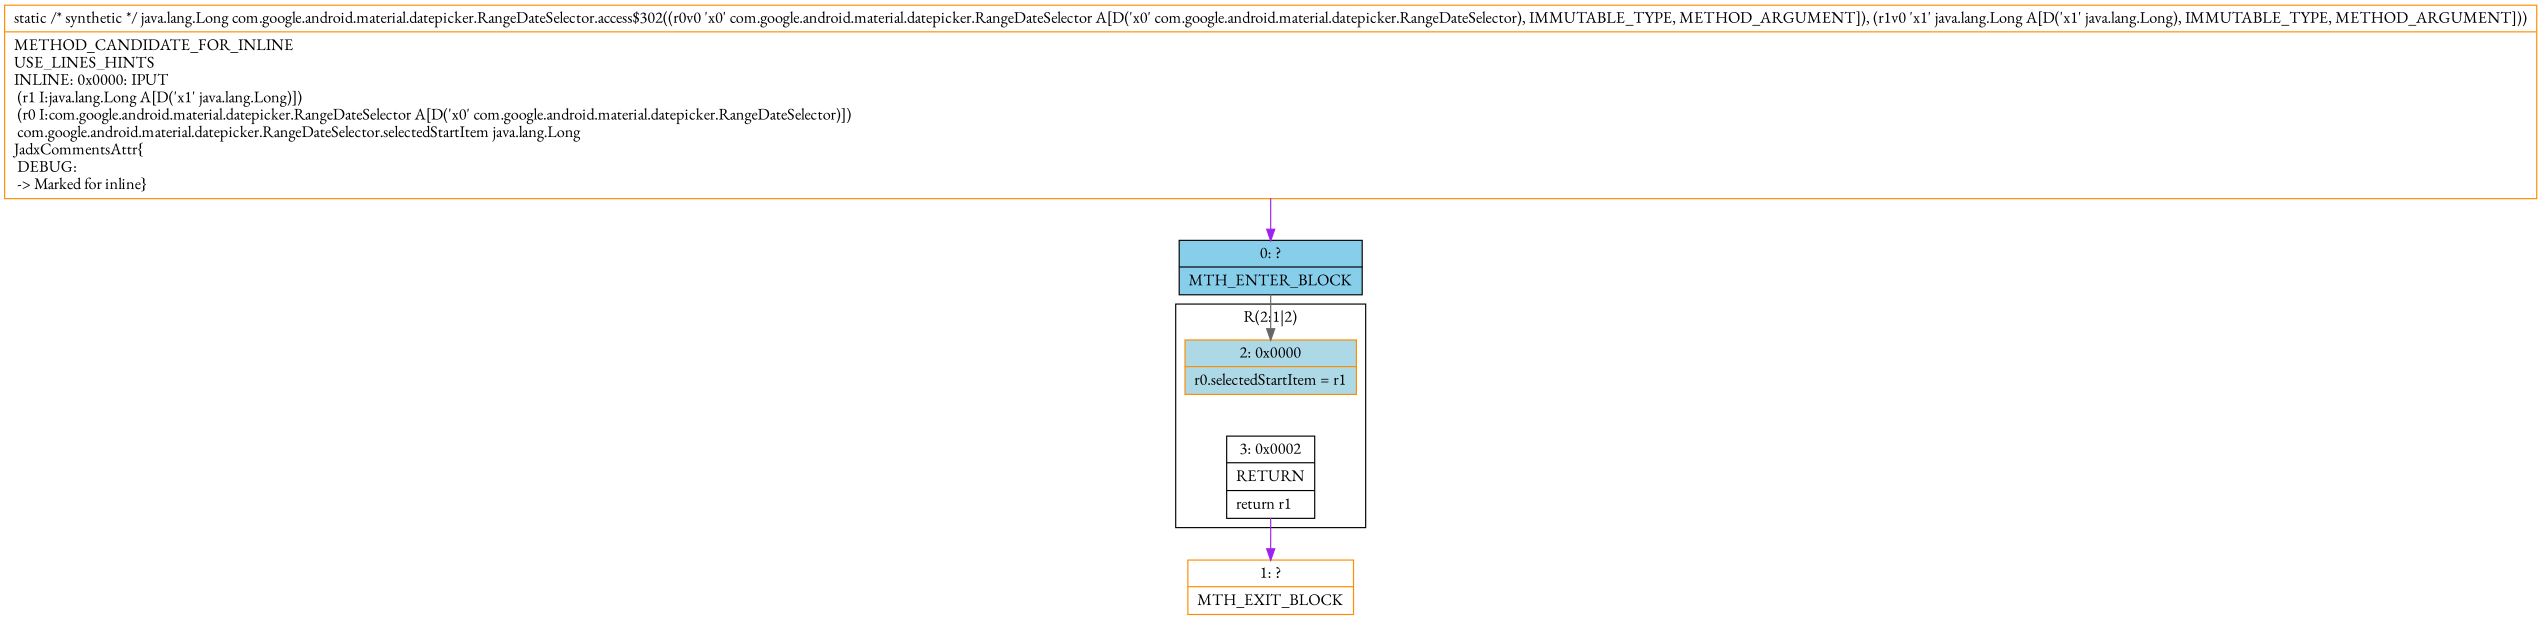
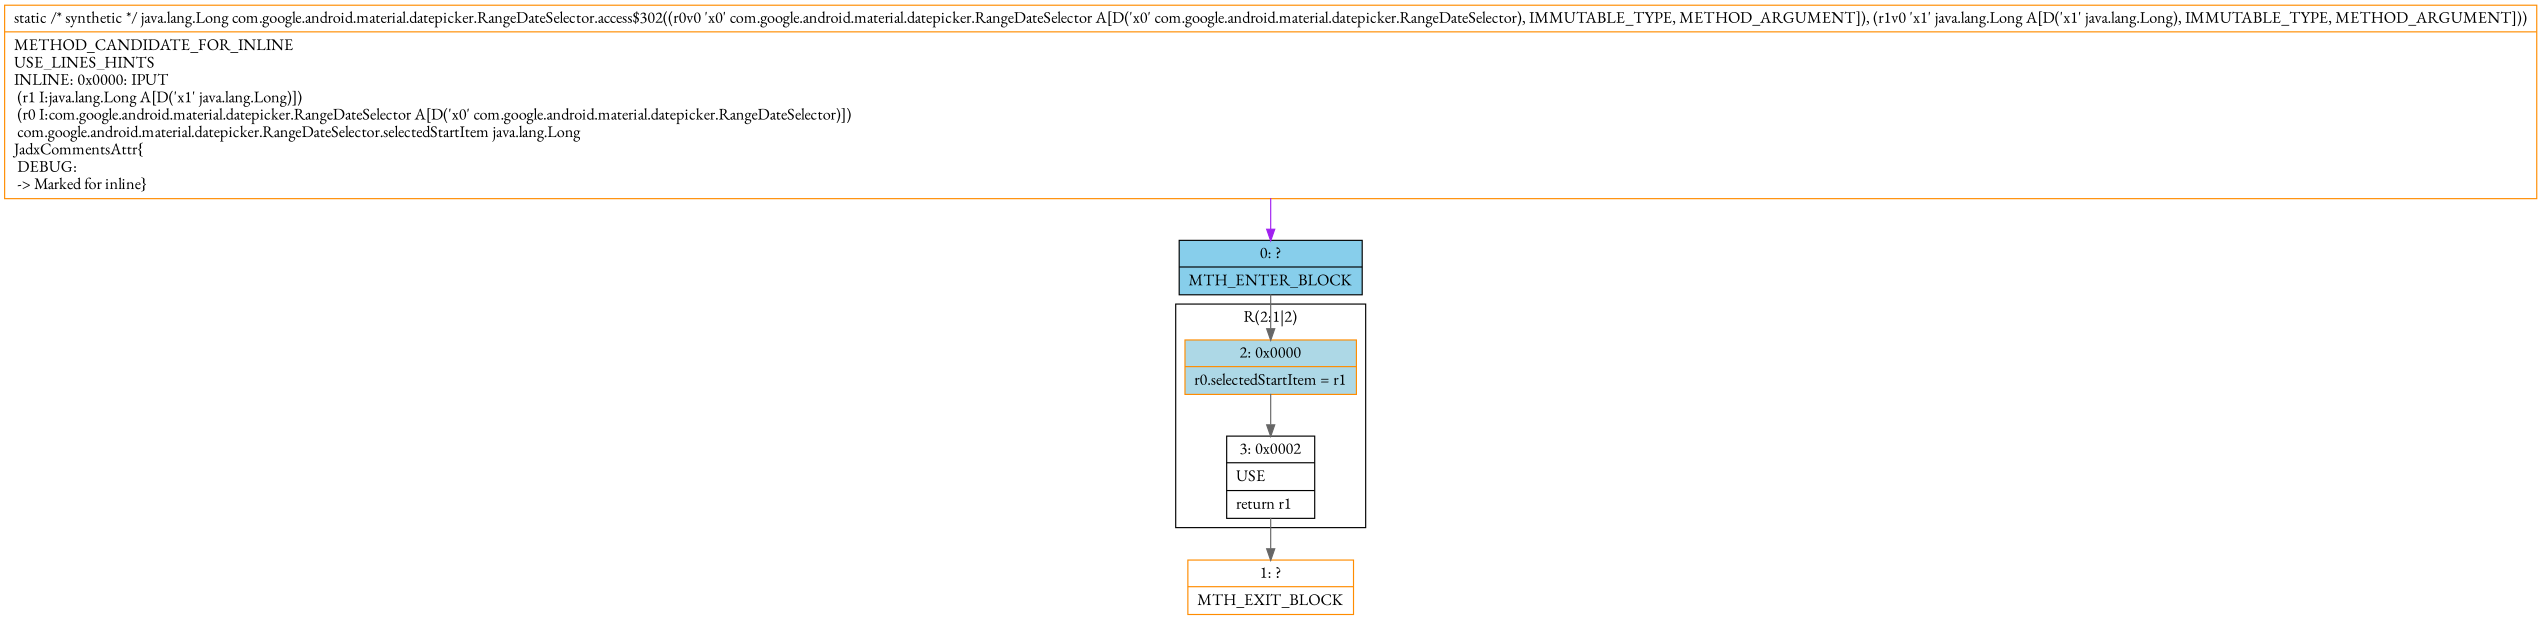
none -> (1271, 409)
(1271, 476) -> (1251, 476)
(1271, 535) -> (1271, 535)
